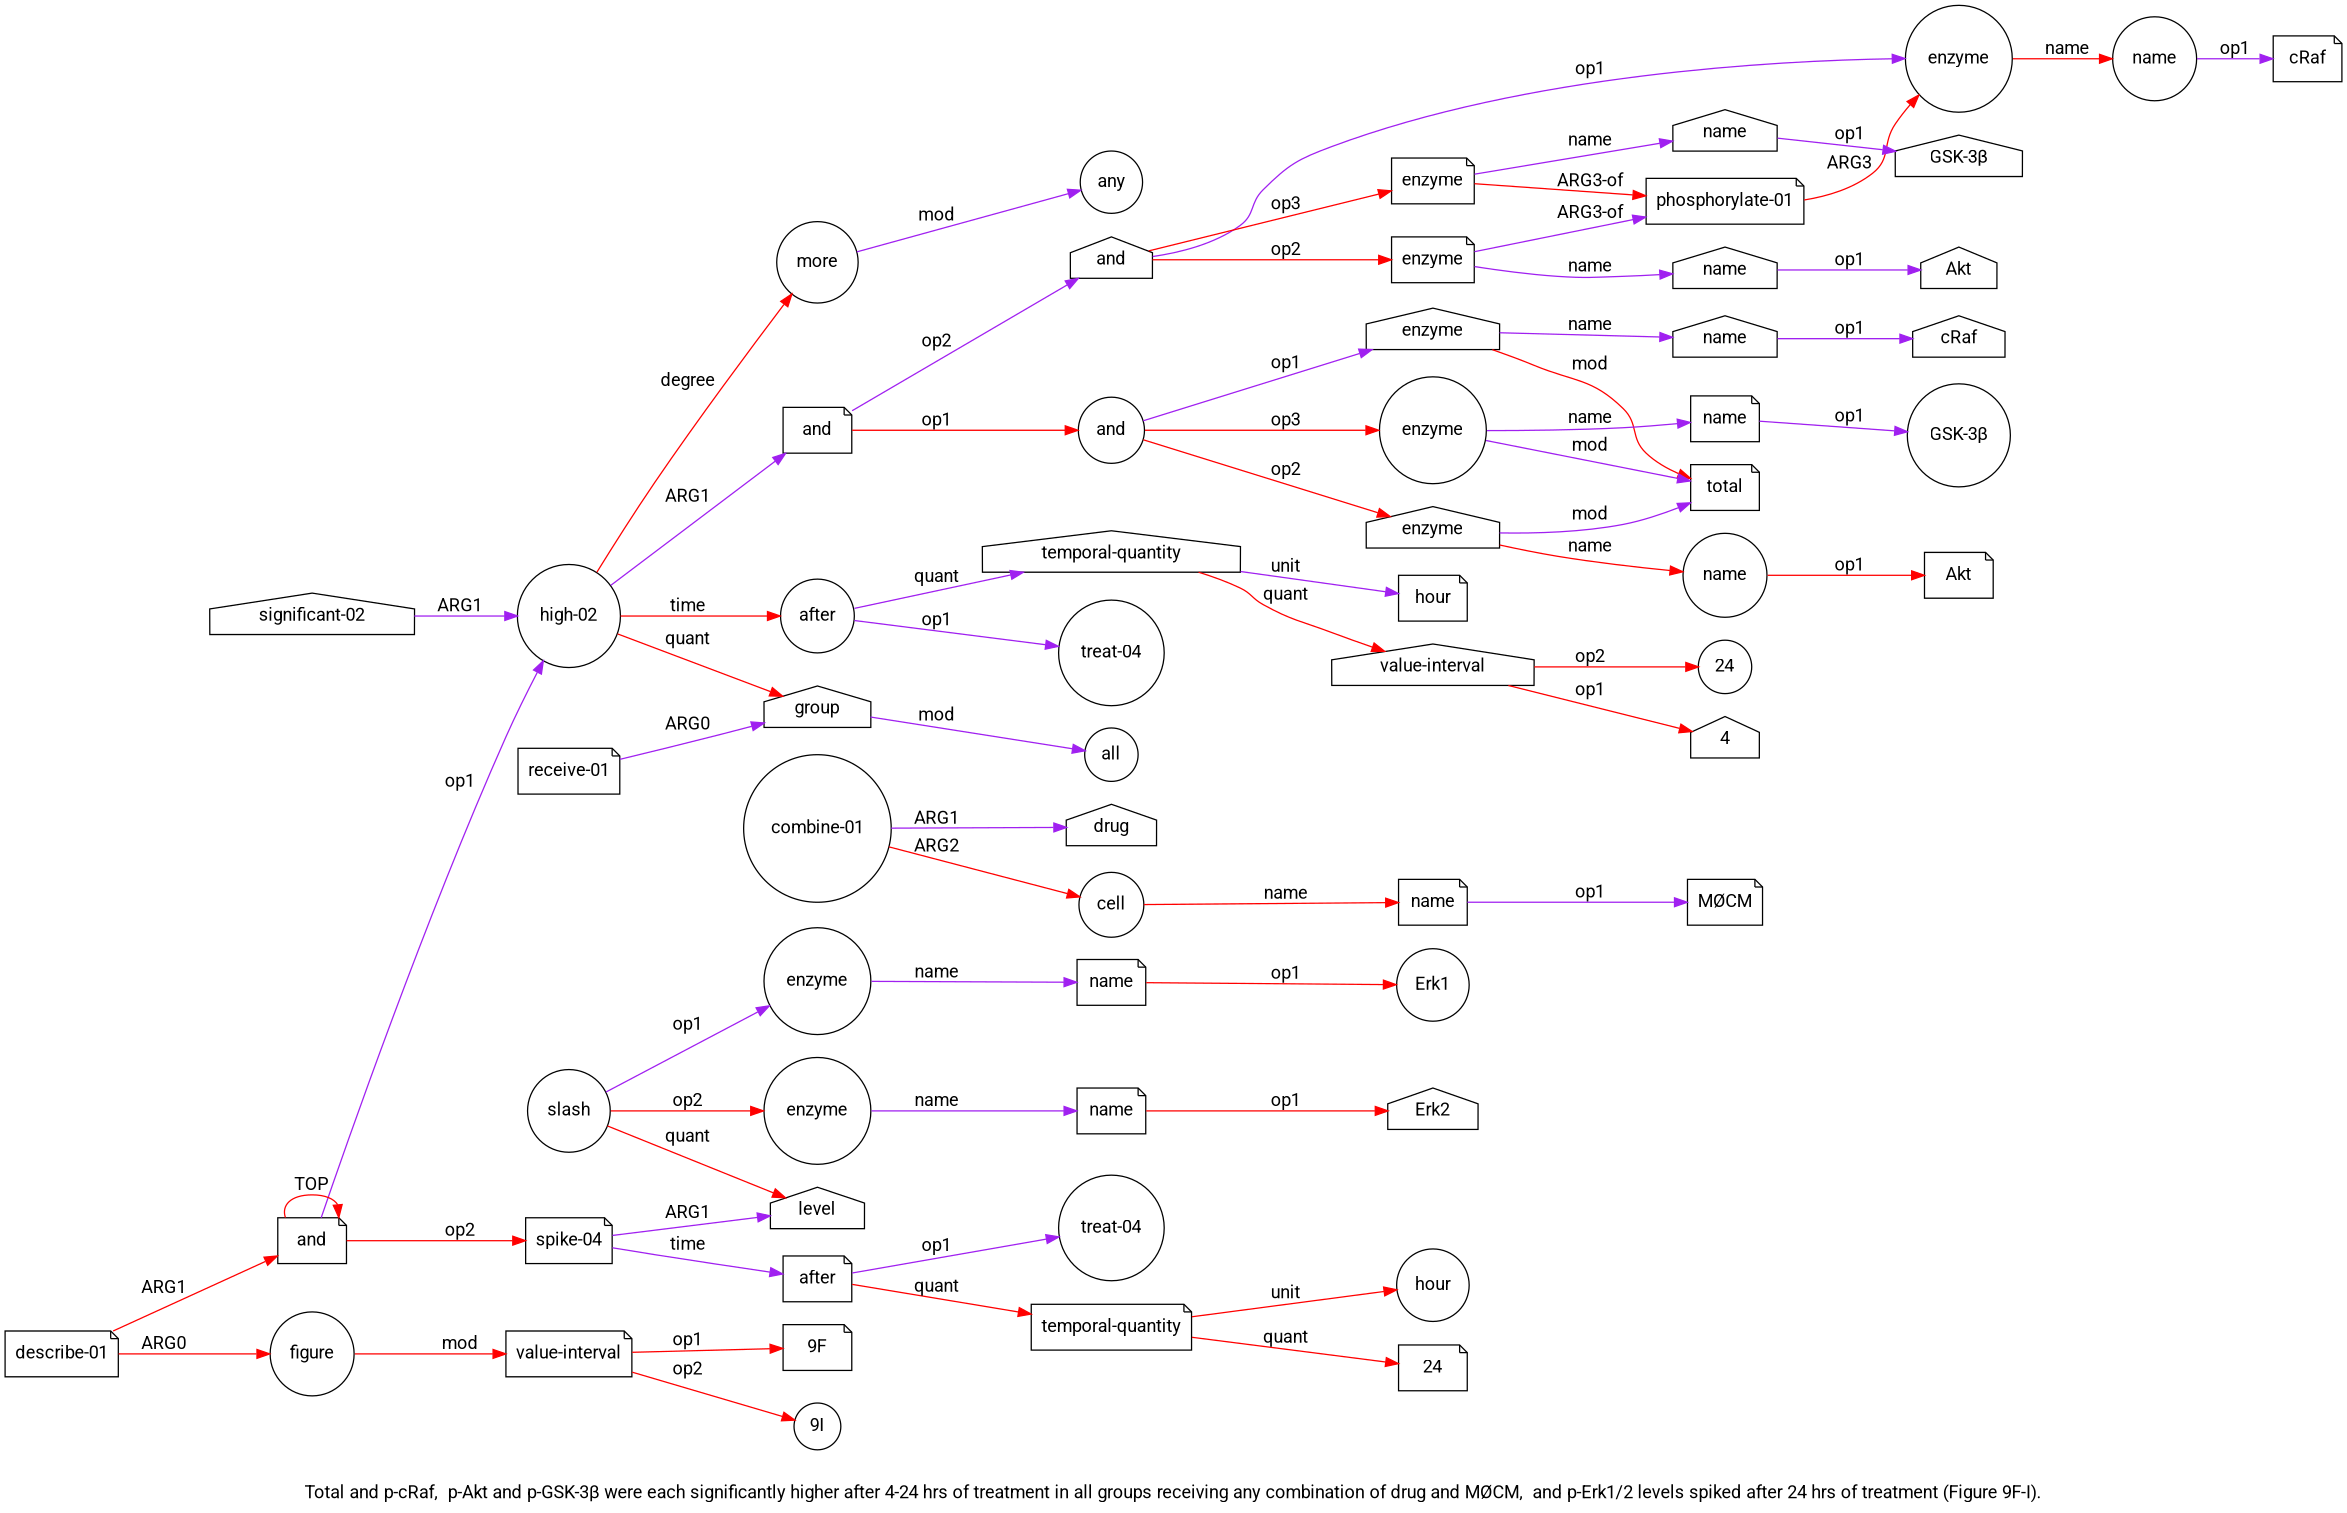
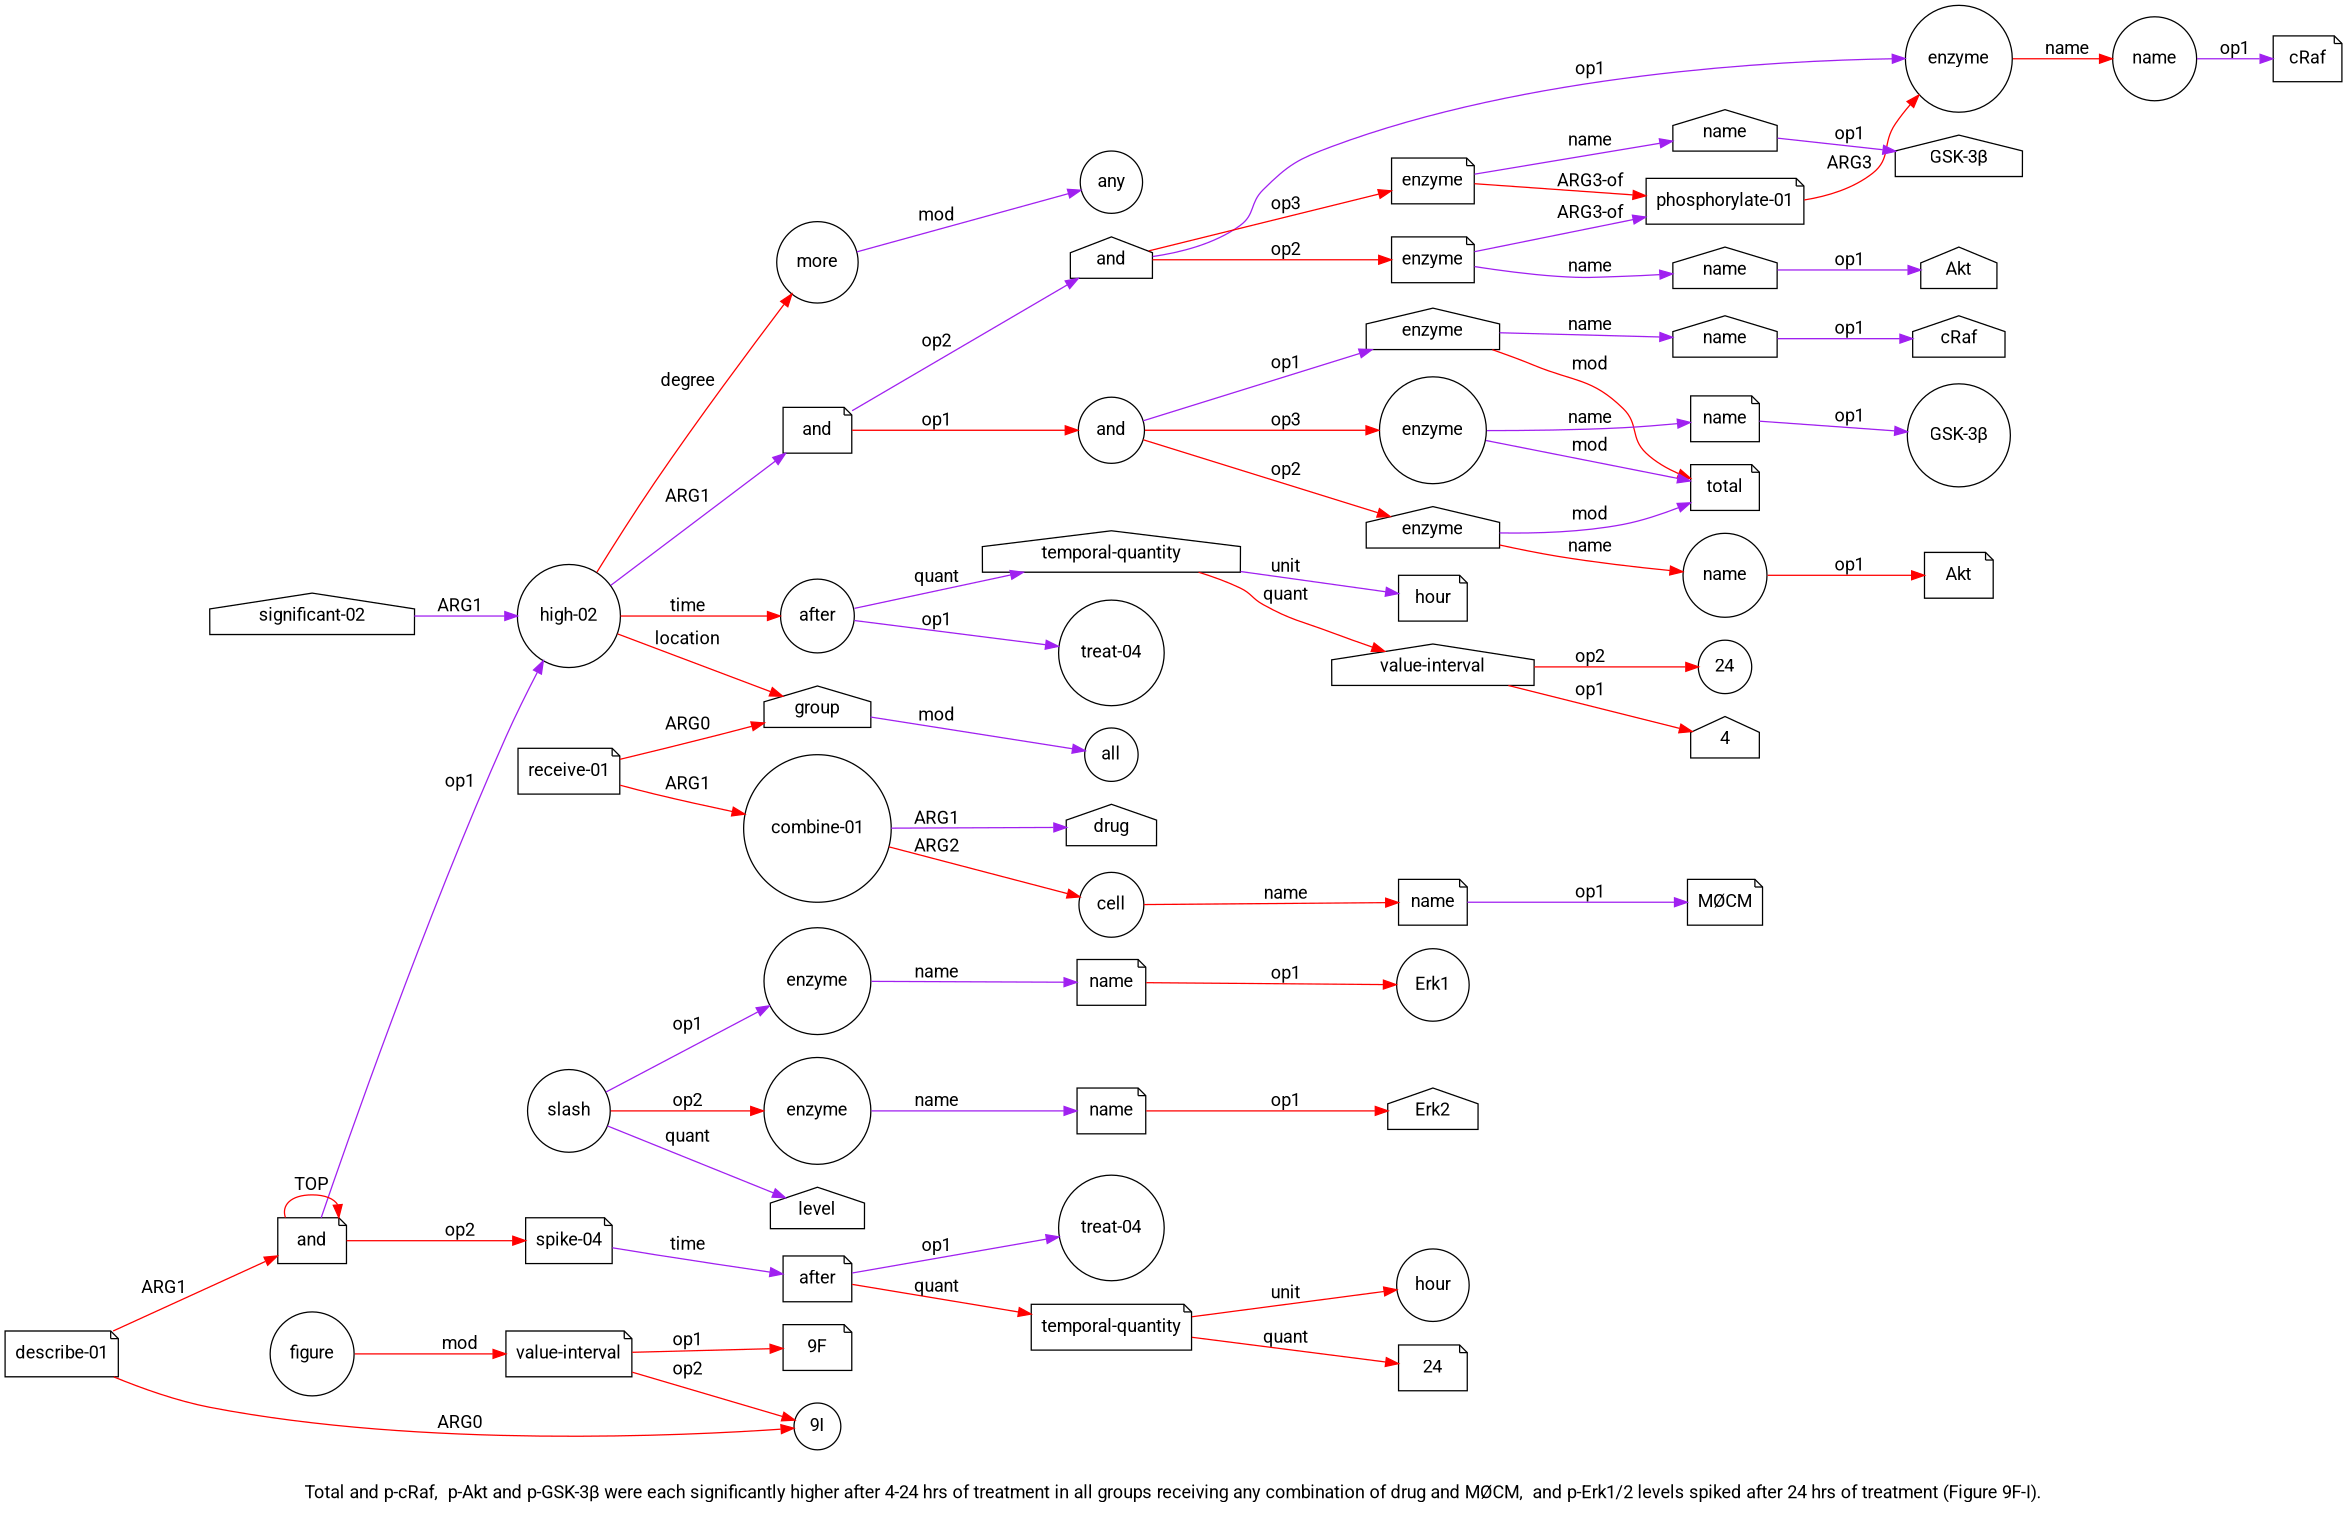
(688, 640) -> (688, 640)
(686, 743) -> (686, 743)
none -> (676, 799)
(691, 1159) -> (691, 1159)
(685, 1226) -> none
(188, 1354) -> (444, 1433)
